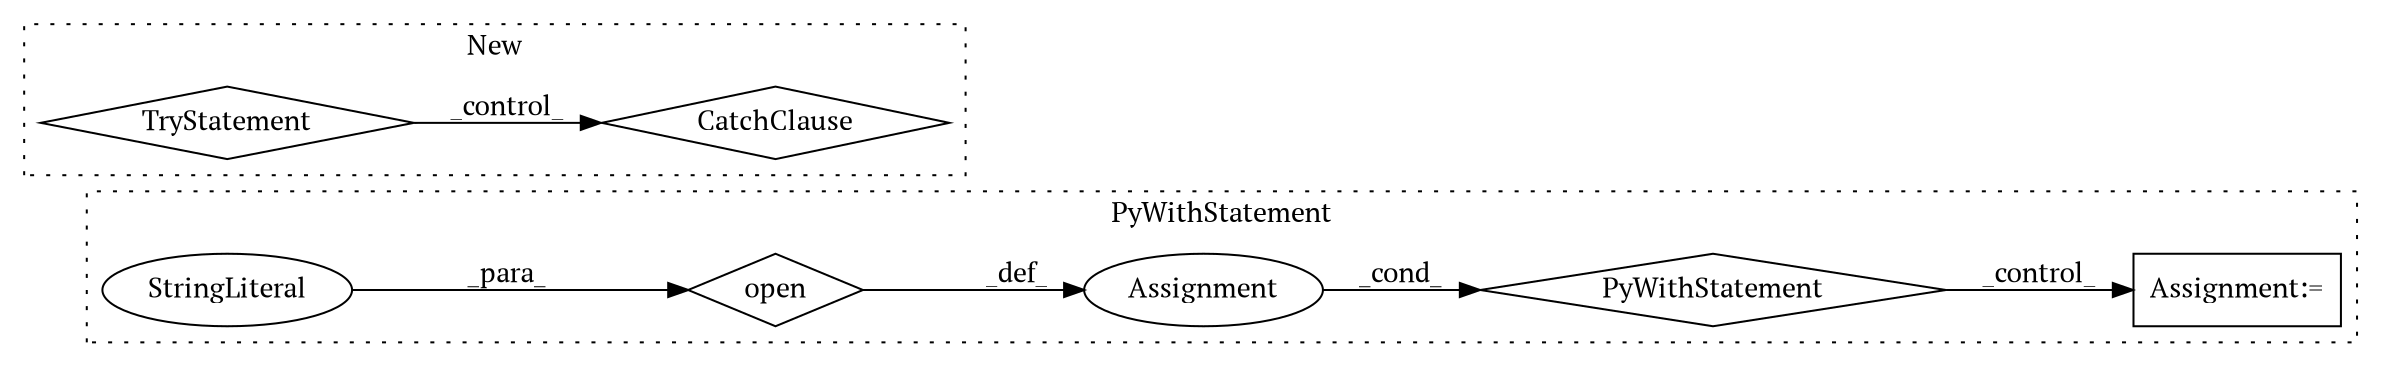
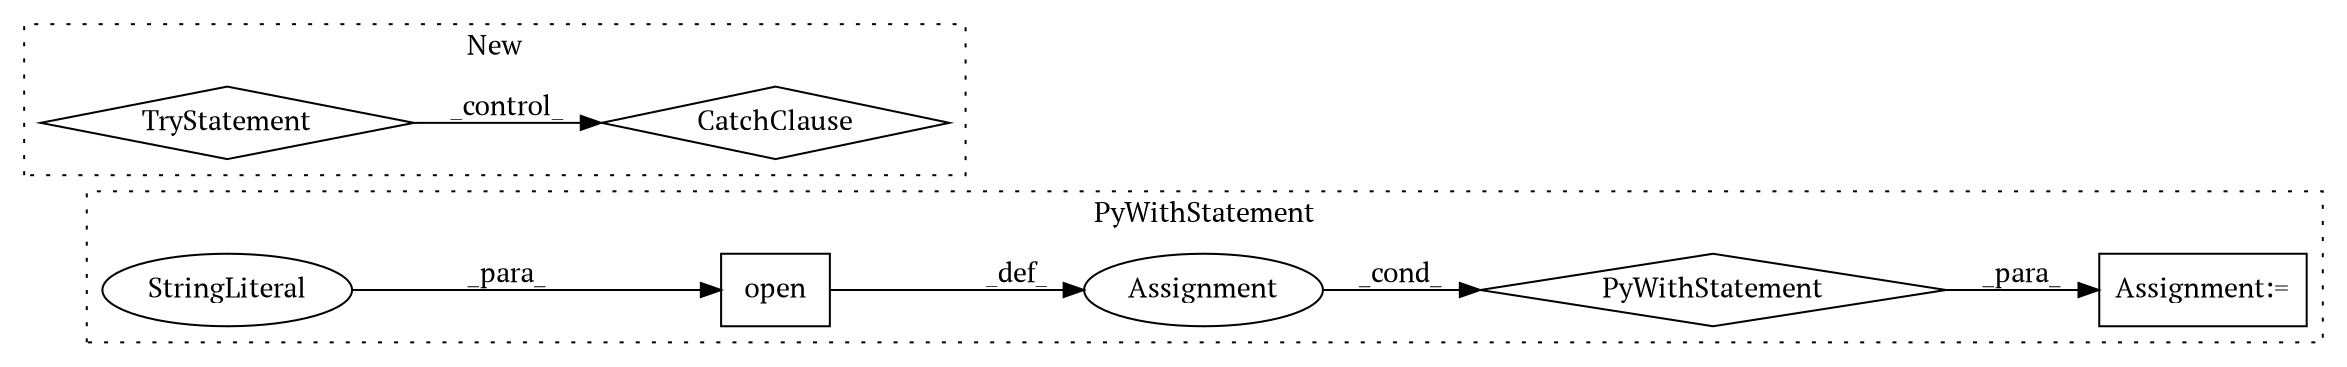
(2040, 275) -> (2023, 275)
(775, 290) -> (775, 290)
